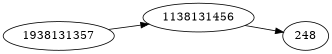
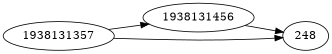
(199, 18) -> (199, 18)
none -> (194, 40)
